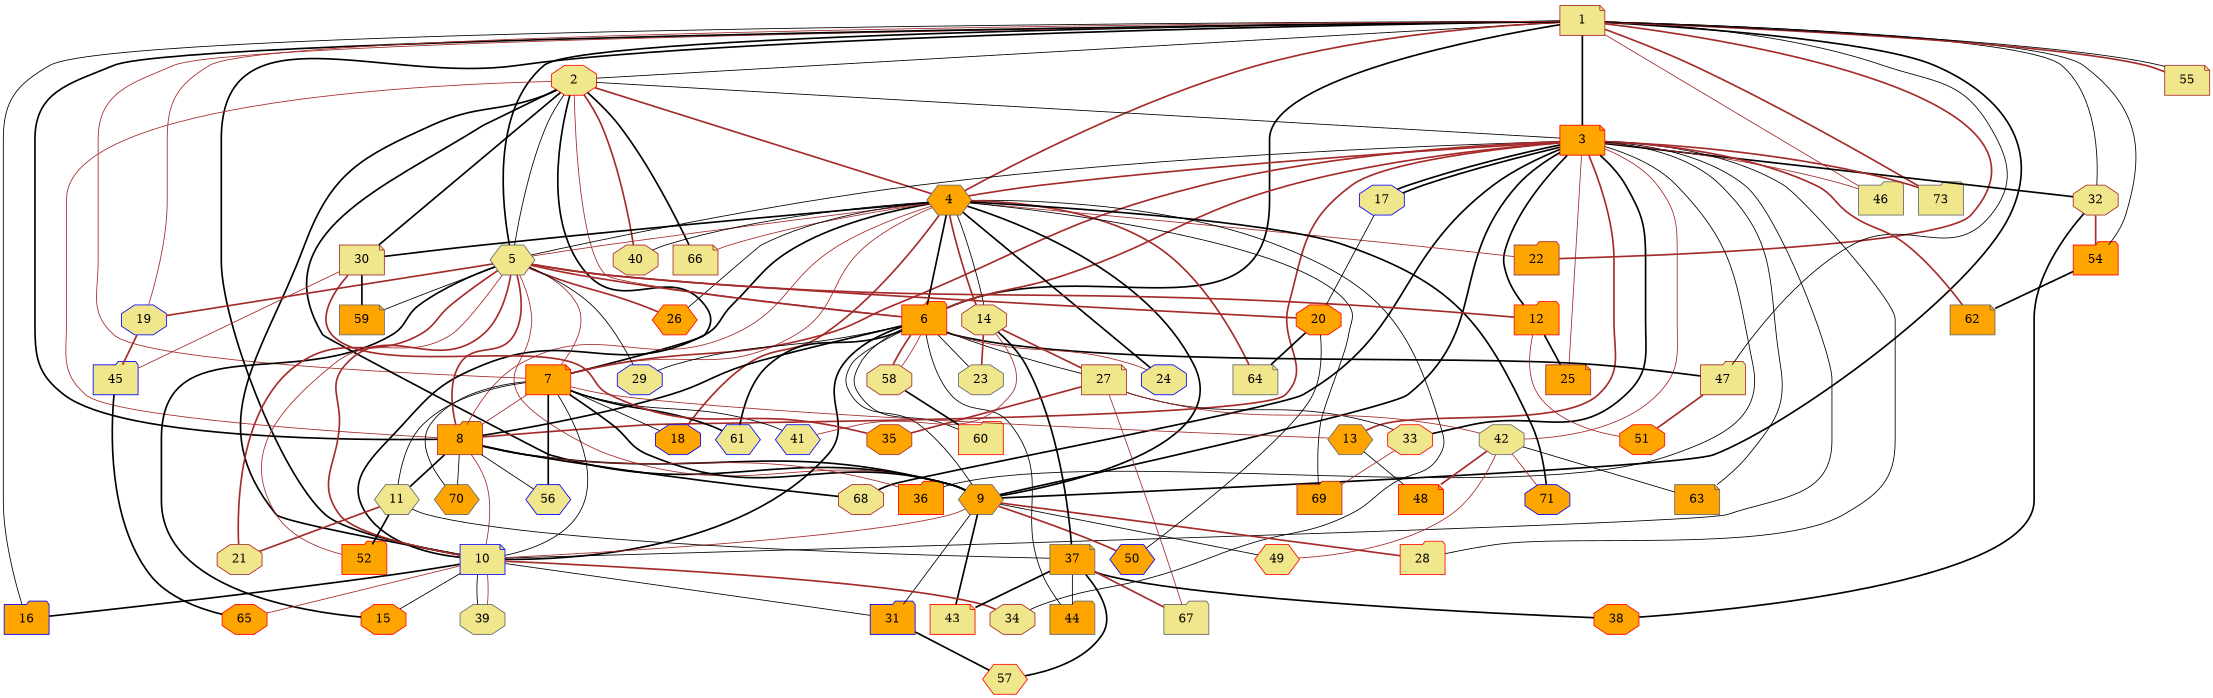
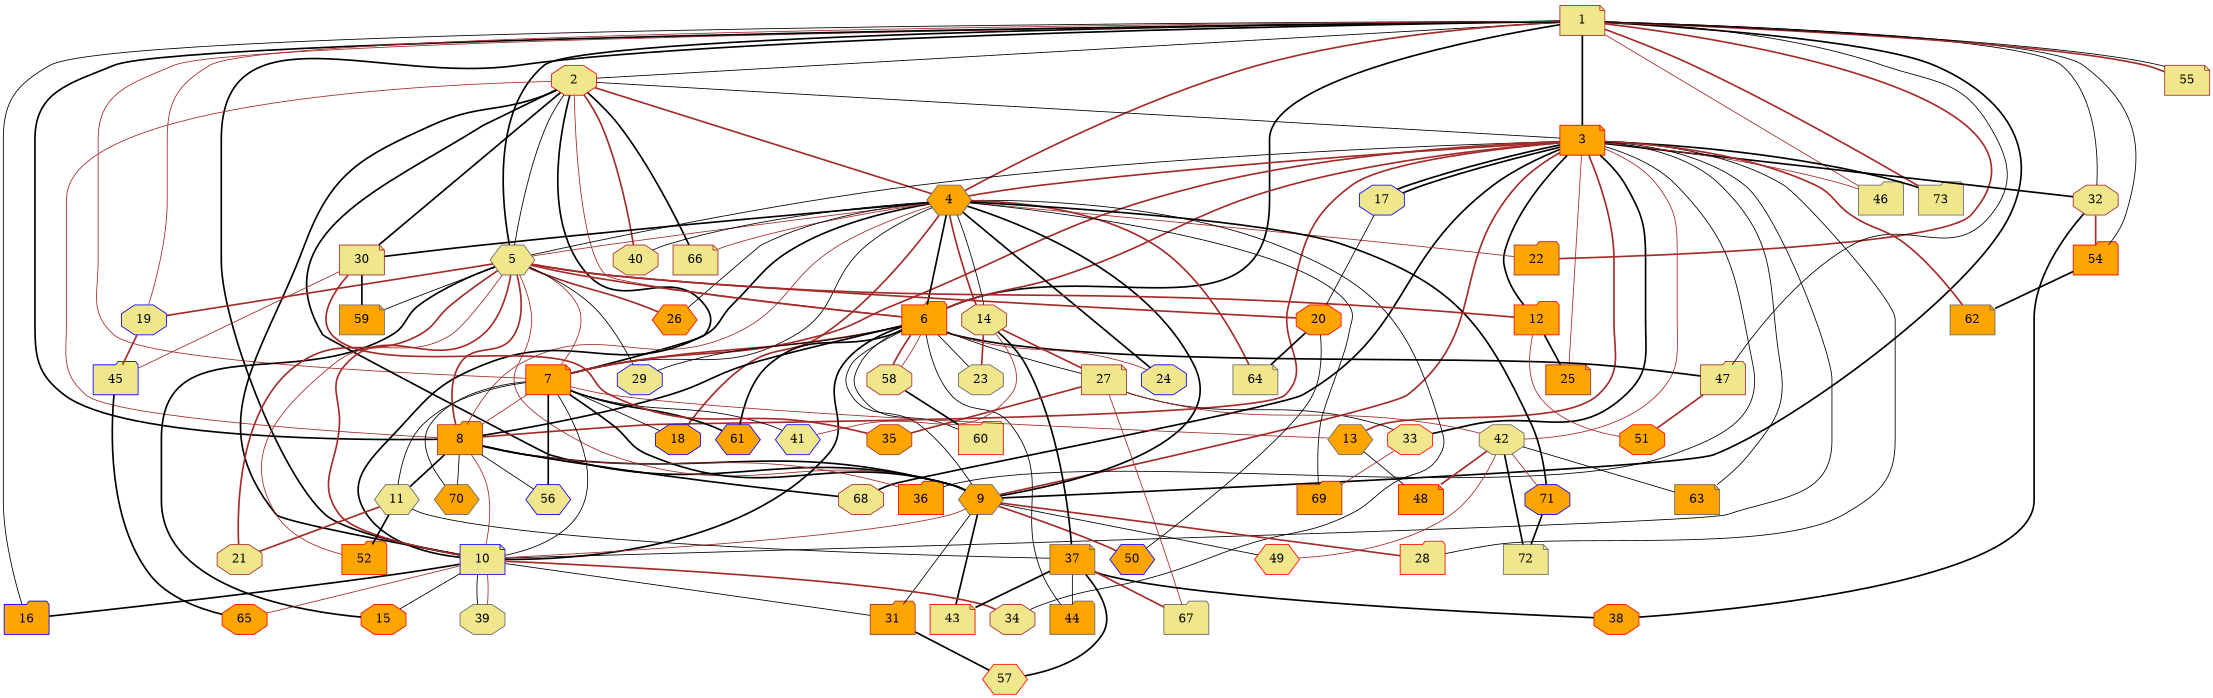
(1763, 155) -> (1763, 155)
(797, 334) -> (797, 334)
none -> (736, 349)
(1365, 409) -> (1365, 409)
(738, 440) -> (738, 440)
none -> (1526, 559)
(893, 619) -> (893, 619)
